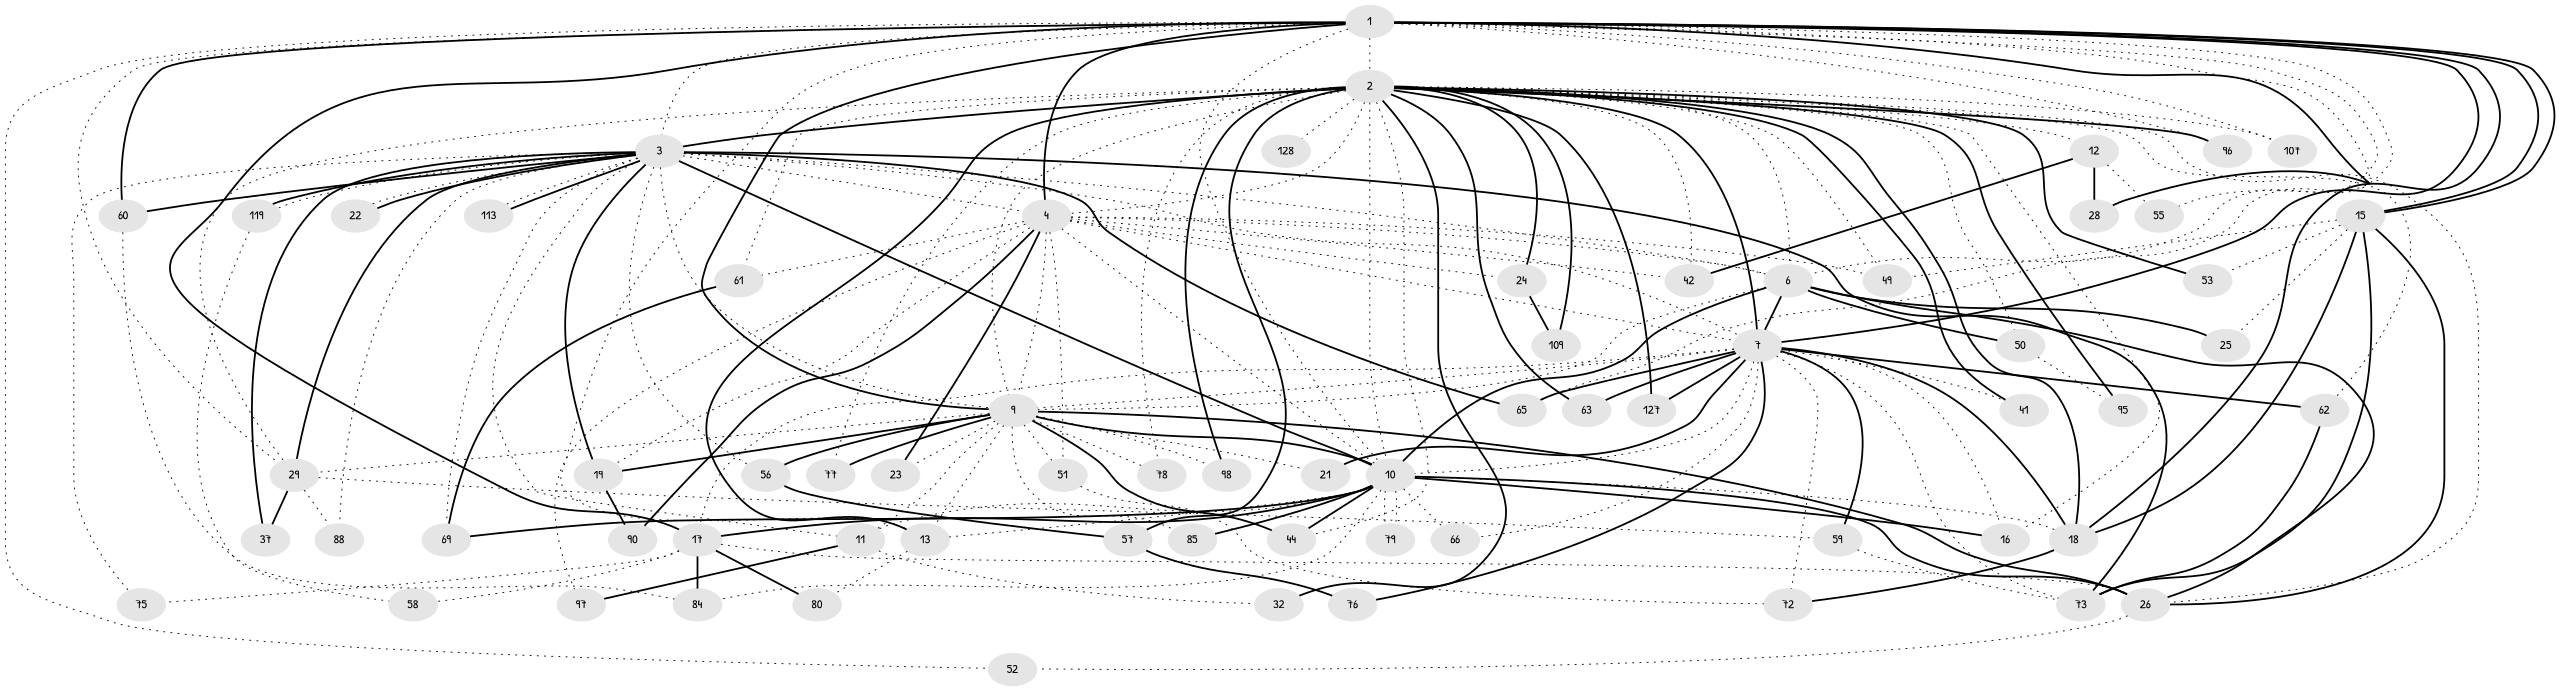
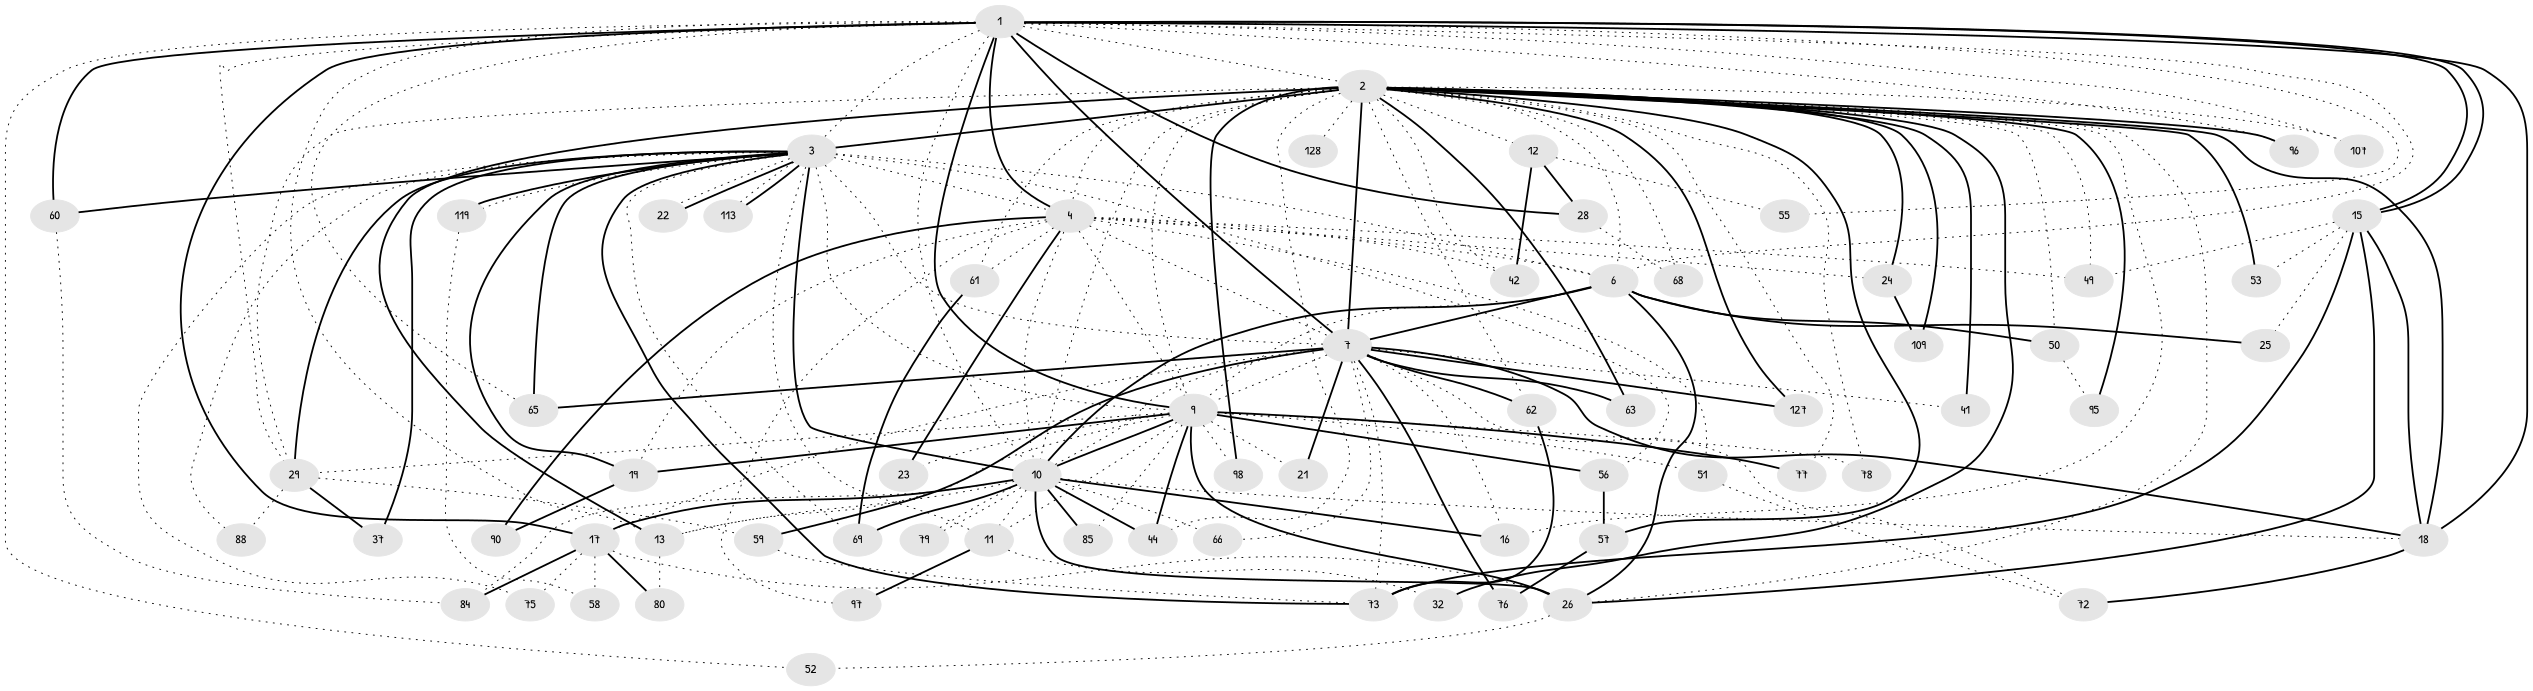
none -> (1678, 281)
